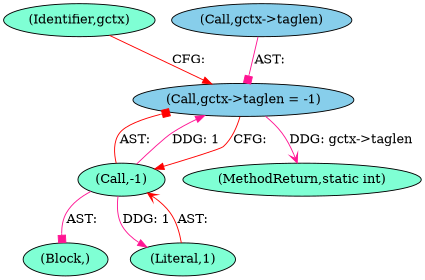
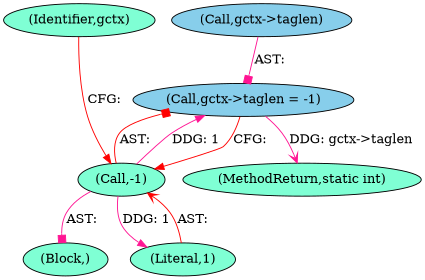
(156, 58) -> (83, 98)
